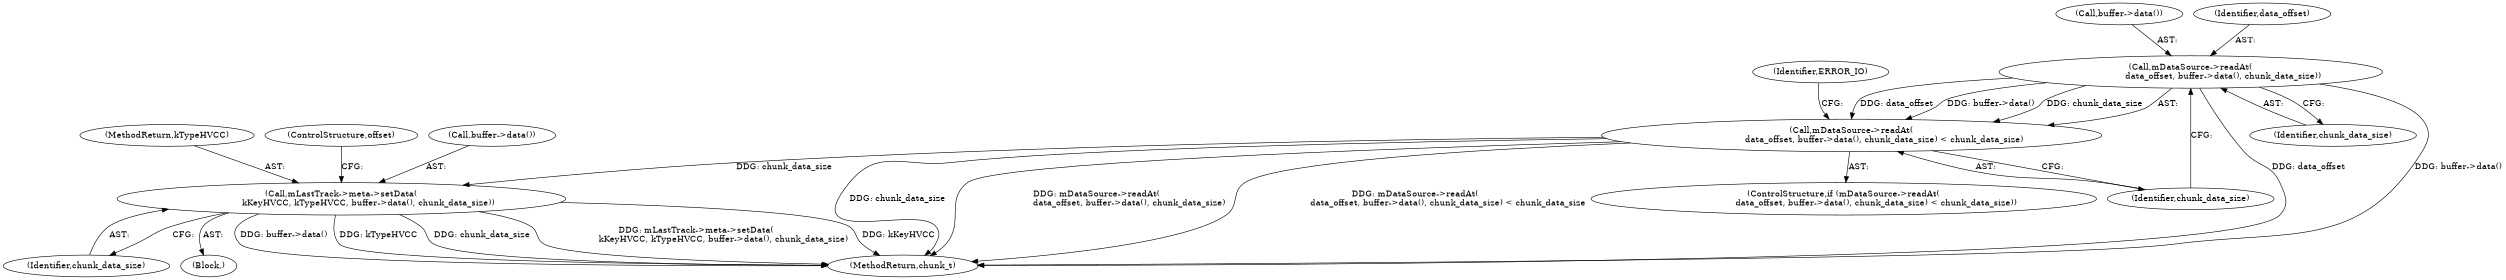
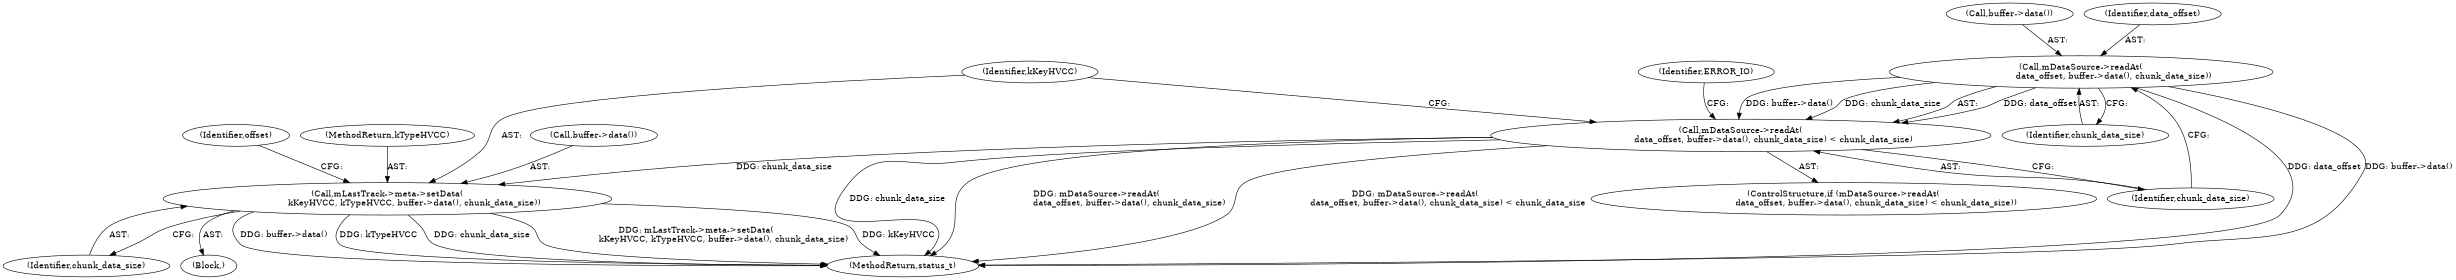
none -> (1030, 72)
(341, 135) -> (236, 135)
(903, 266) -> (903, 266)
